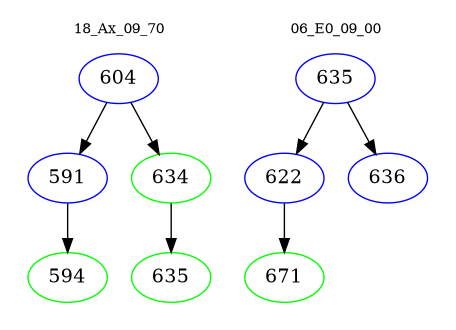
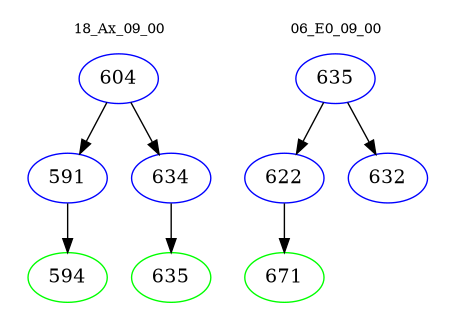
(119, 30) -> (119, 30)
(171, 178) -> (171, 178)
(388, 178) -> (388, 178)
